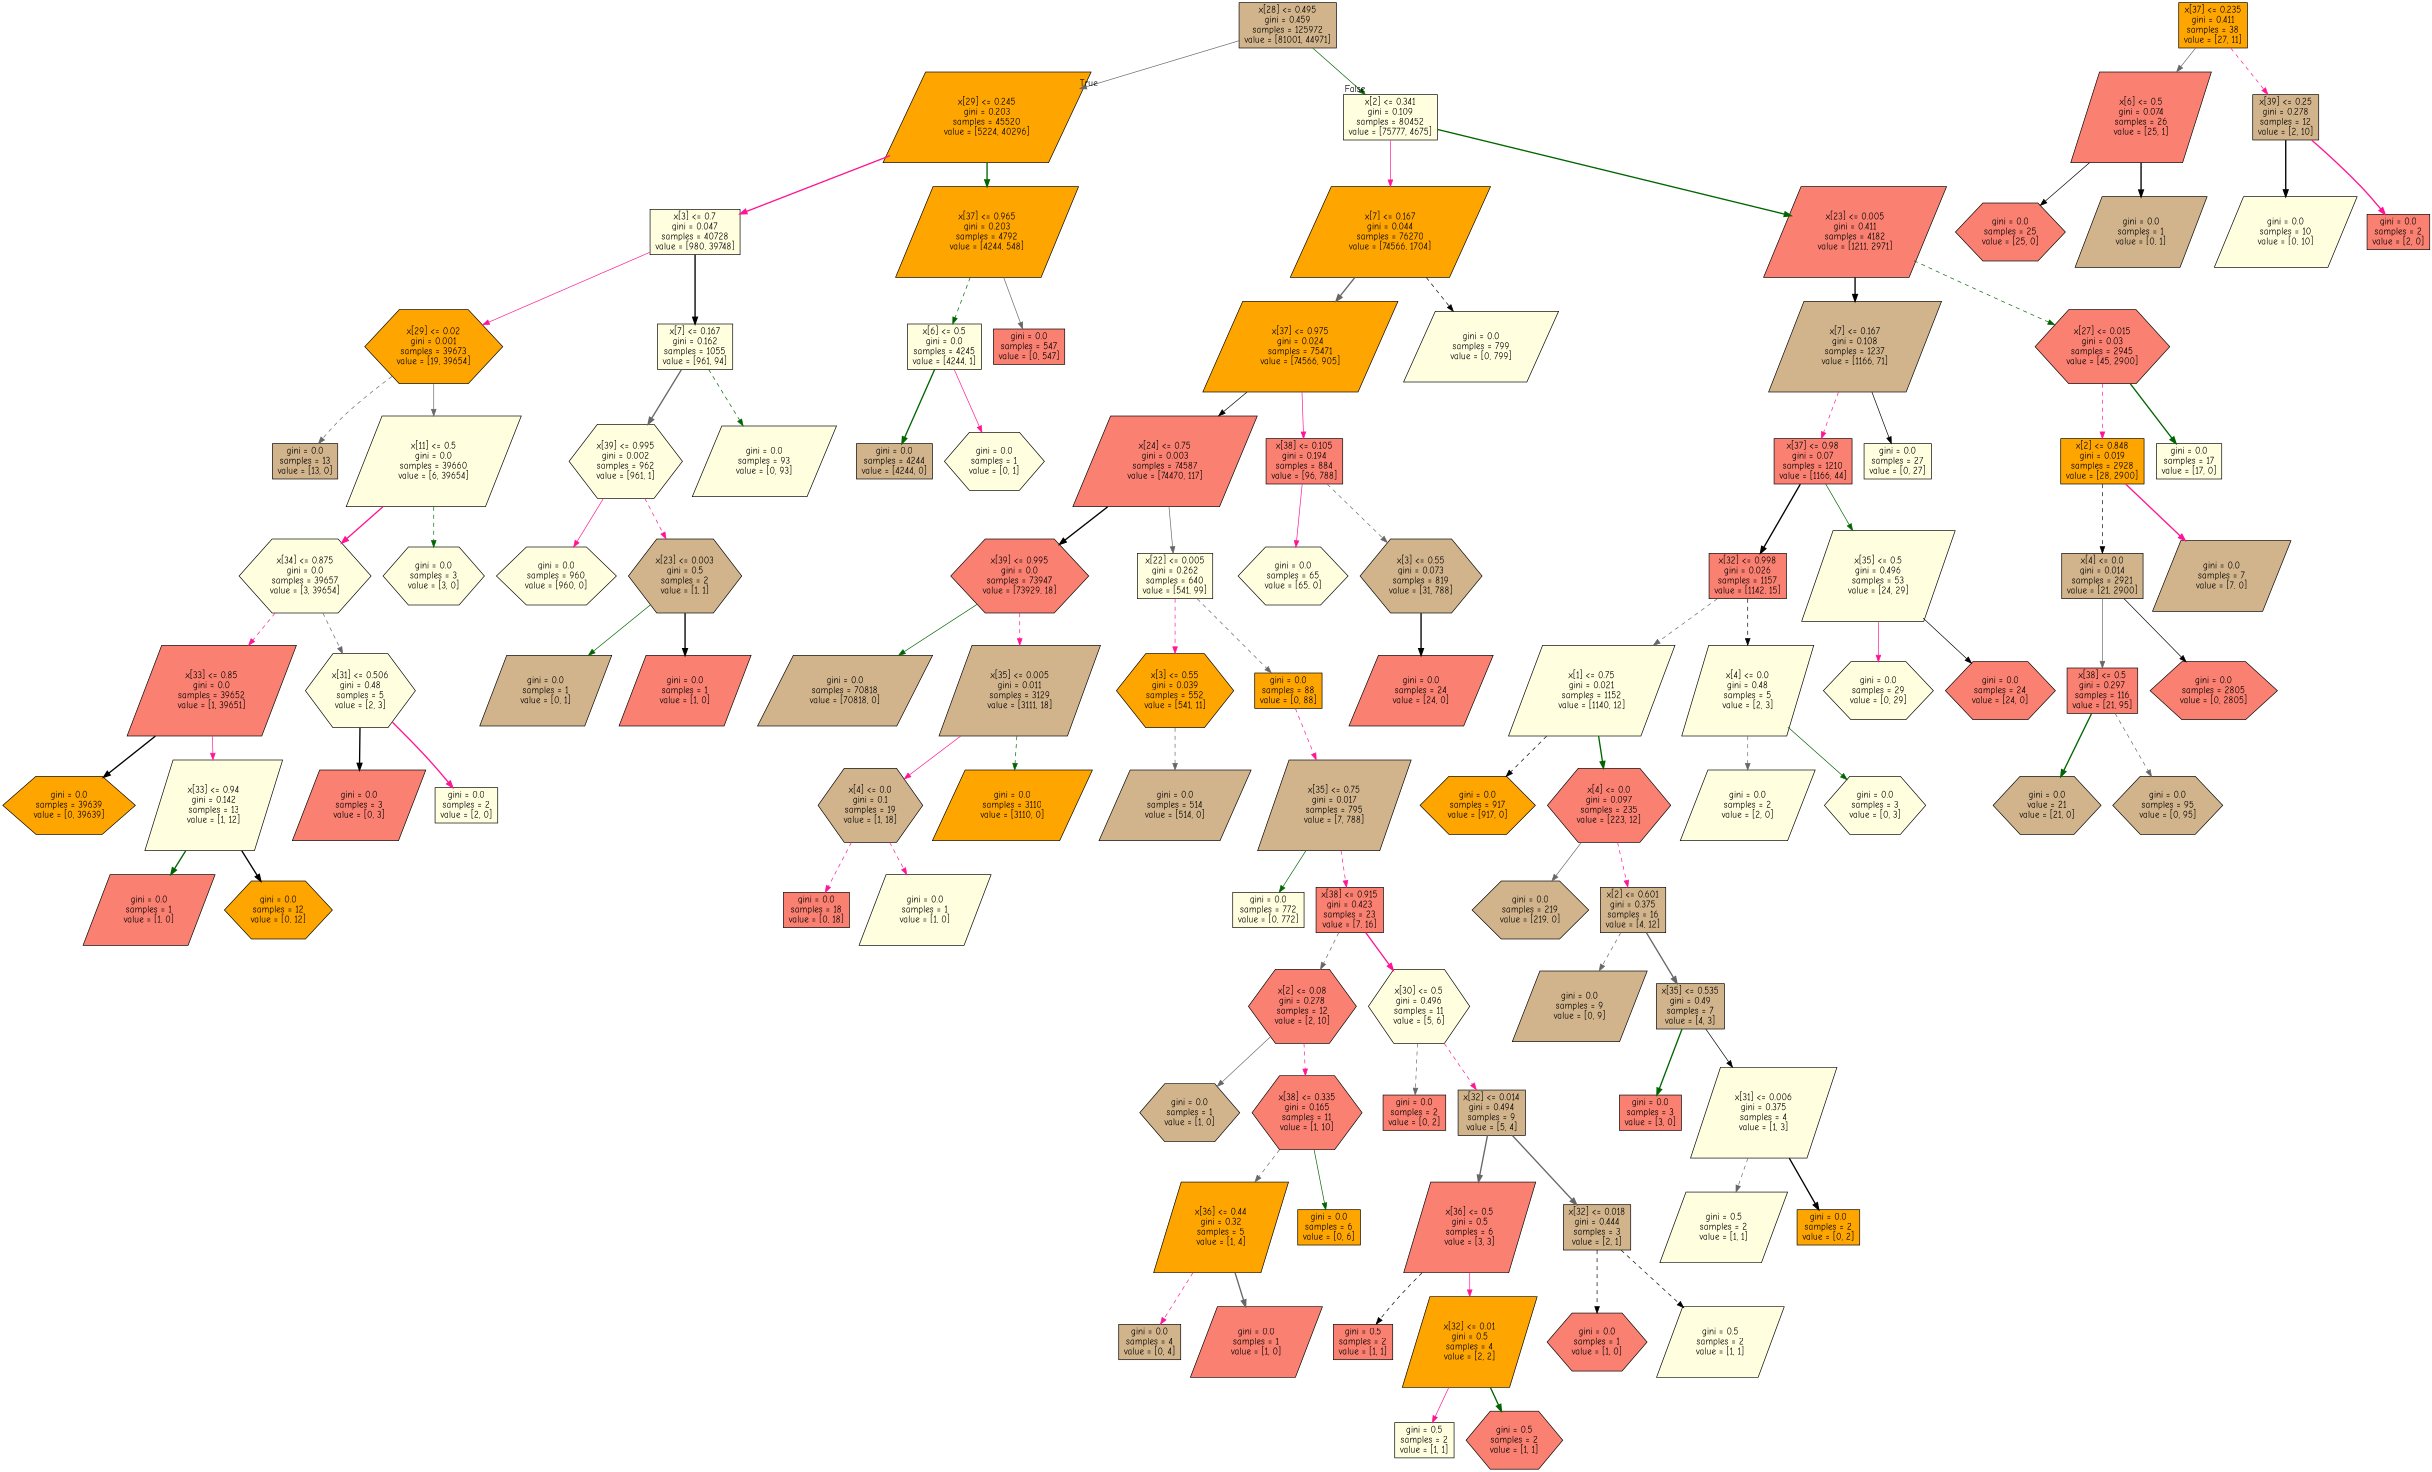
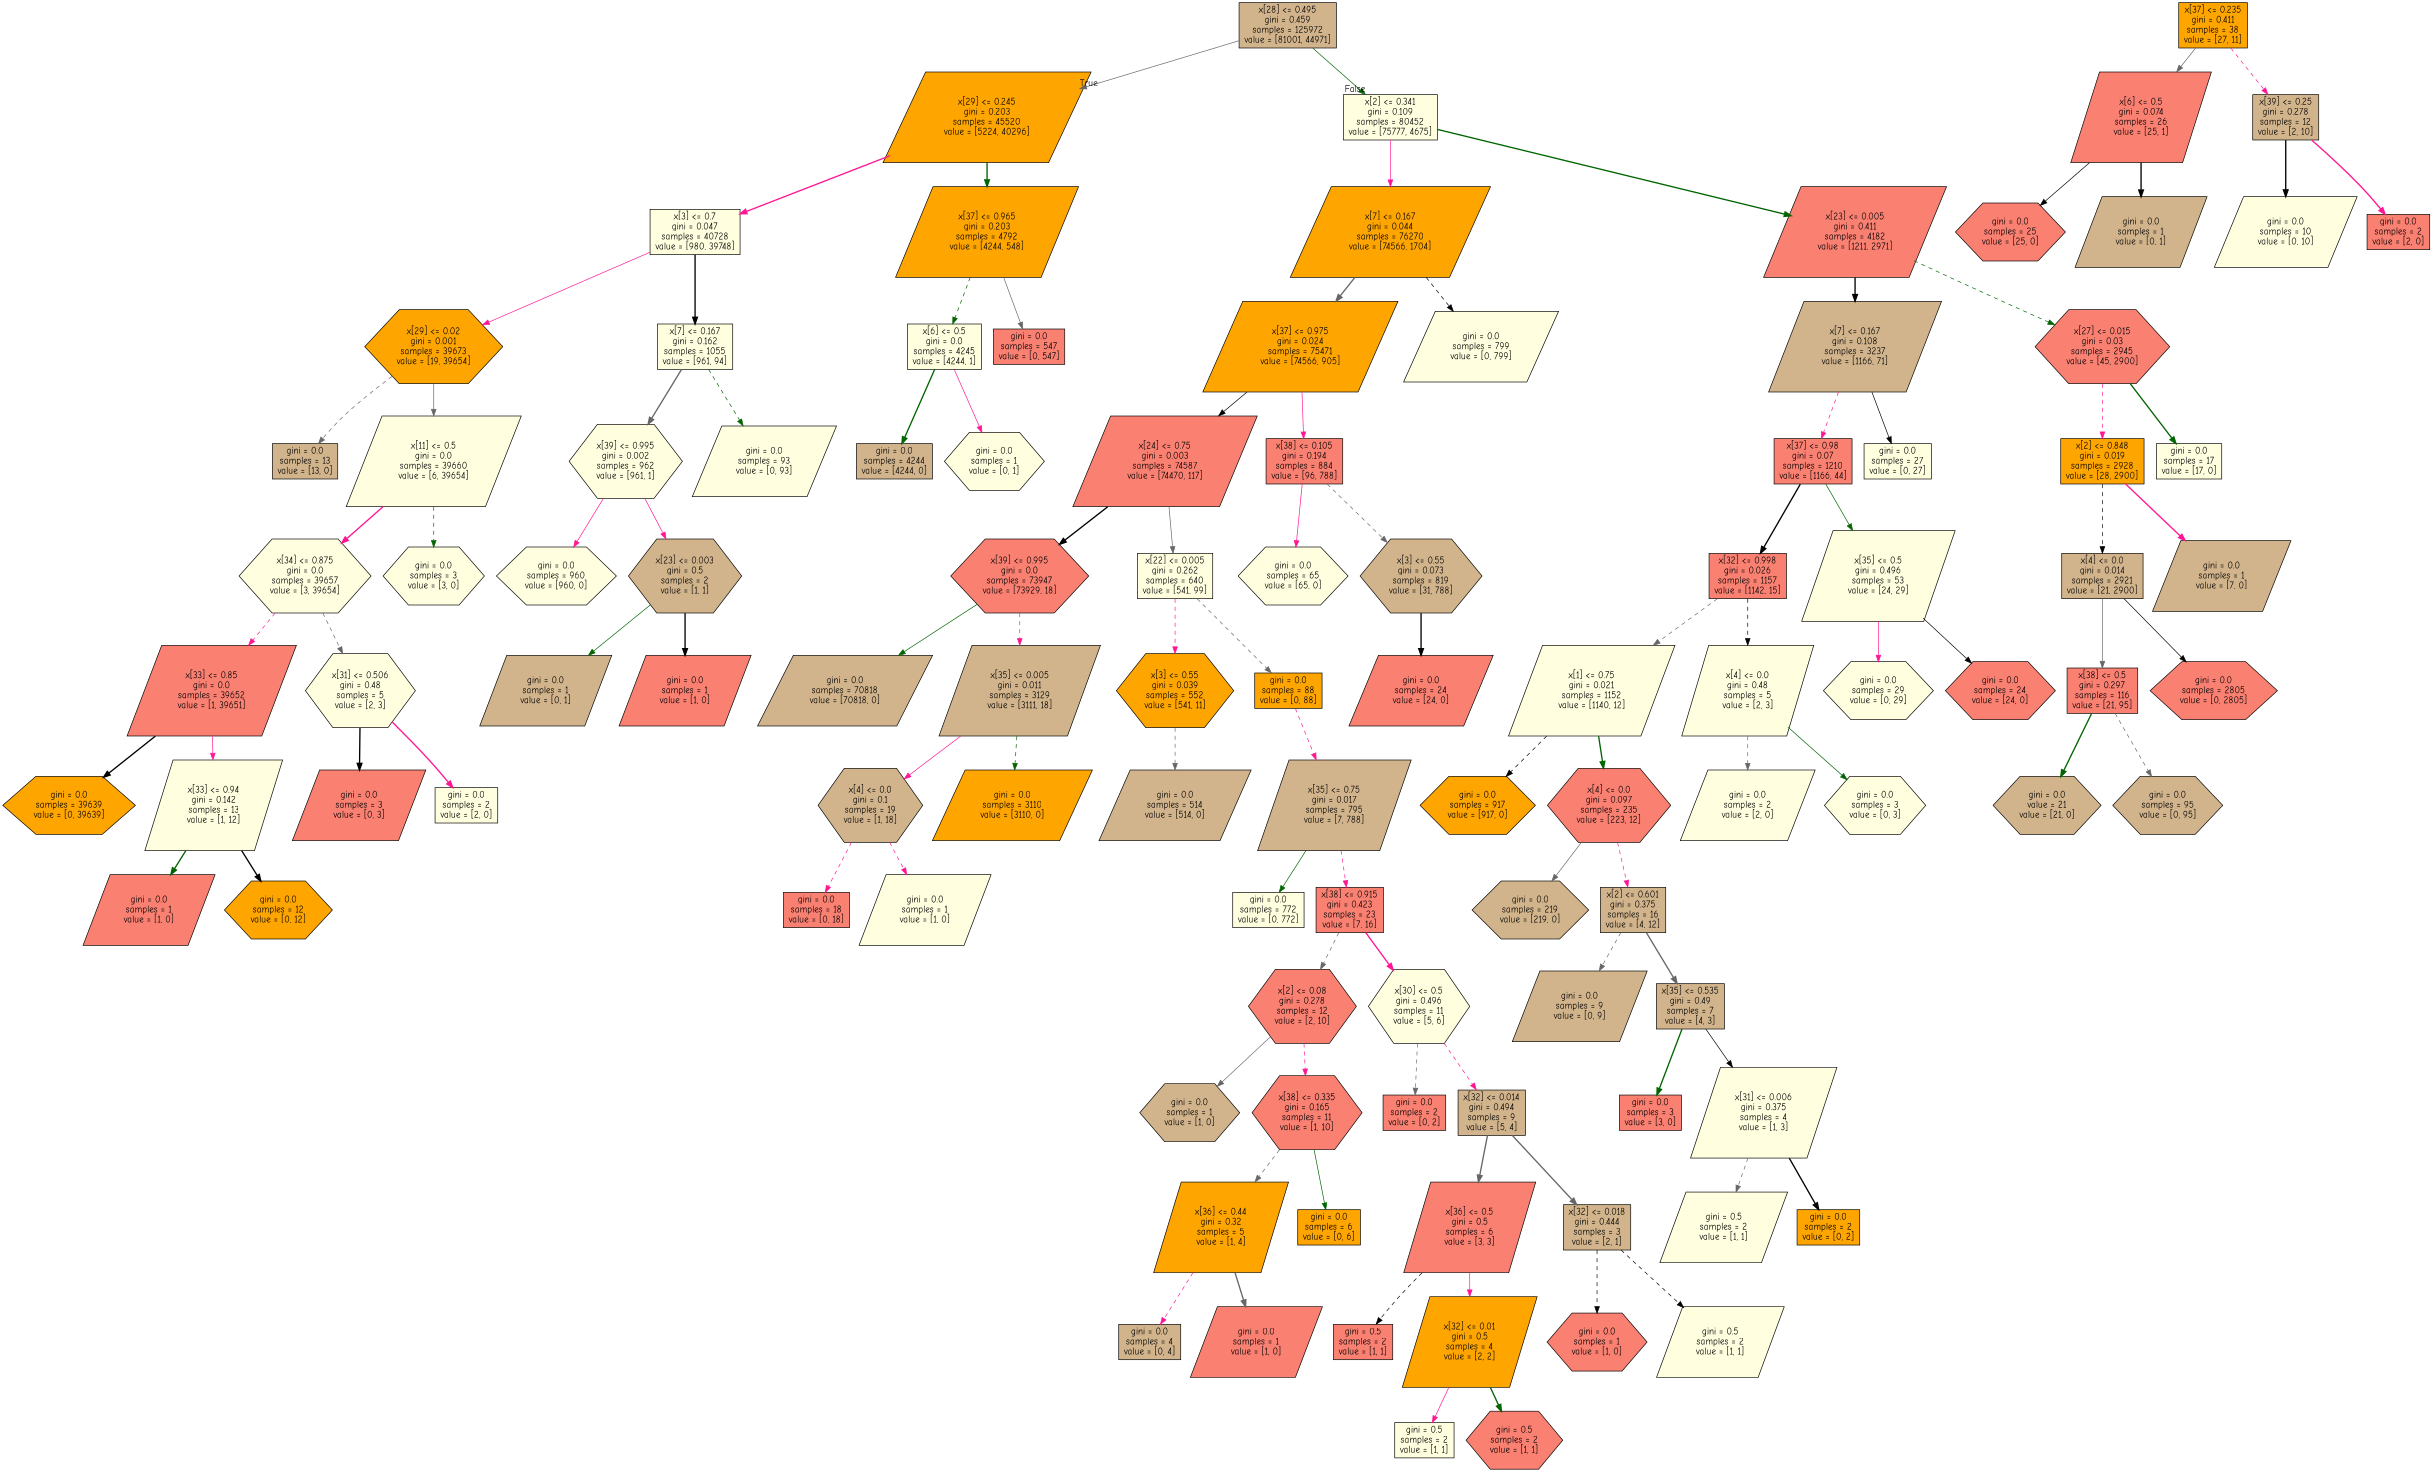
(1855, 347) -> (1855, 347)
(654, 516) -> (654, 516)
(2222, 576) -> (2222, 576)
